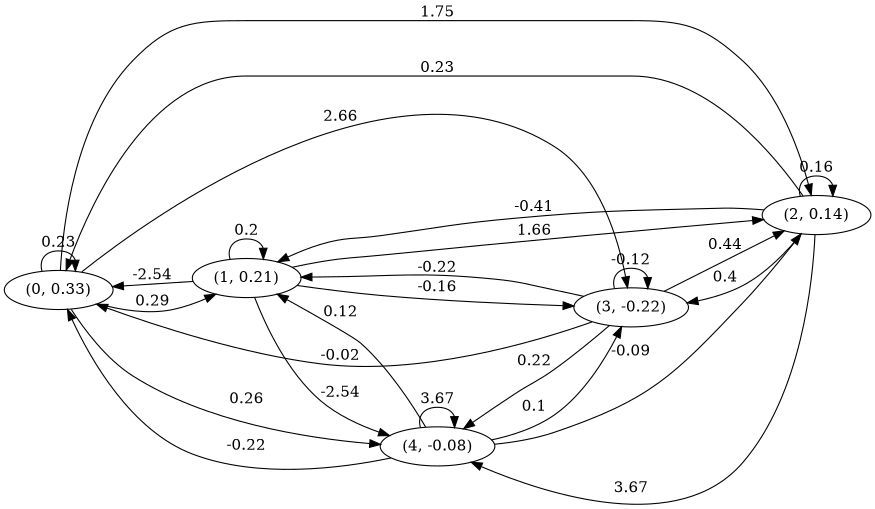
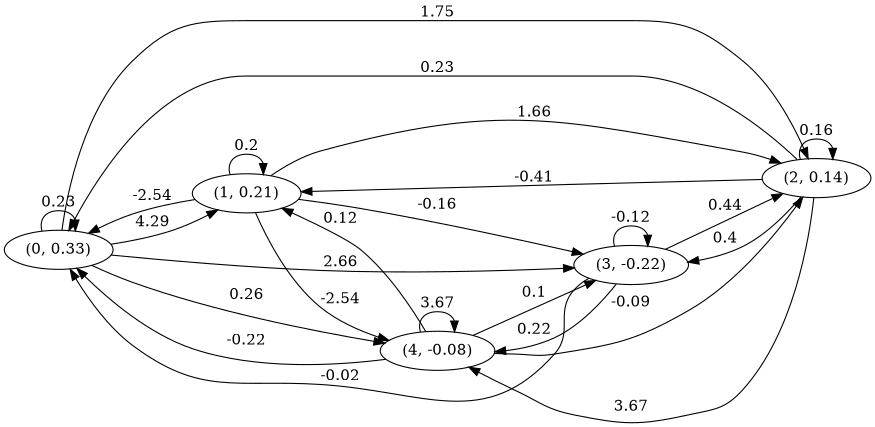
(449, 276) -> none
(153, 301) -> (153, 222)
